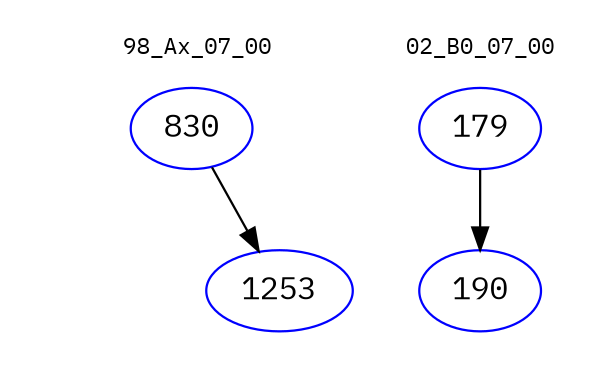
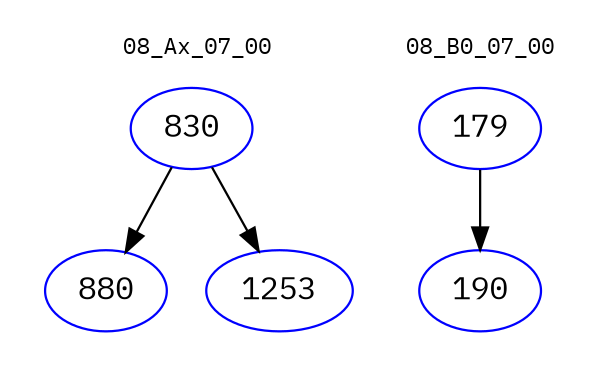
(198, 48) -> (198, 48)
(481, 48) -> (481, 48)
none -> (106, 291)
